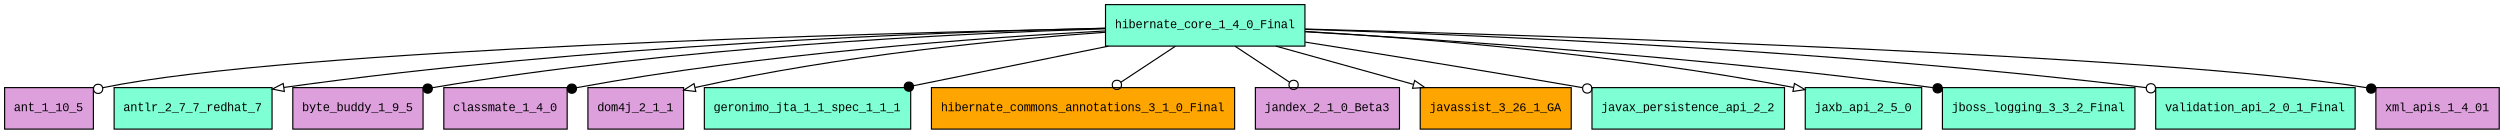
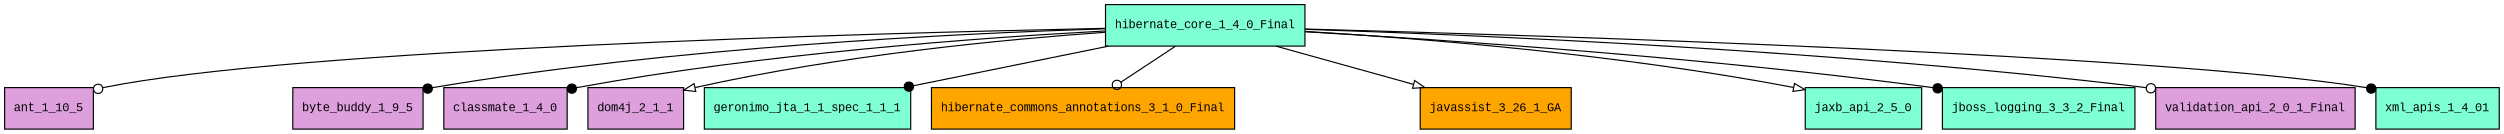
(193, 108) -> none
(1327, 108) -> none
(1688, 108) -> none
(2255, 108) -> (2255, 108)
(2438, 108) -> (2438, 108)
